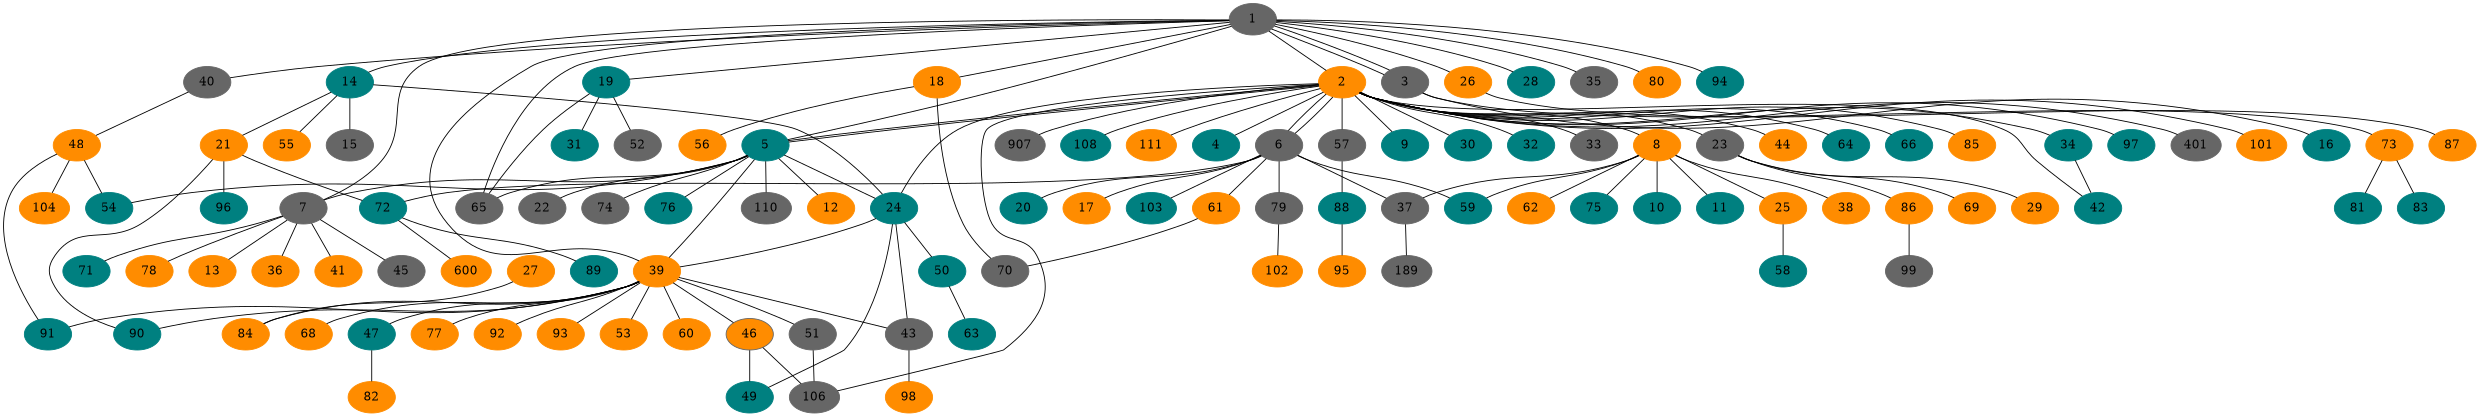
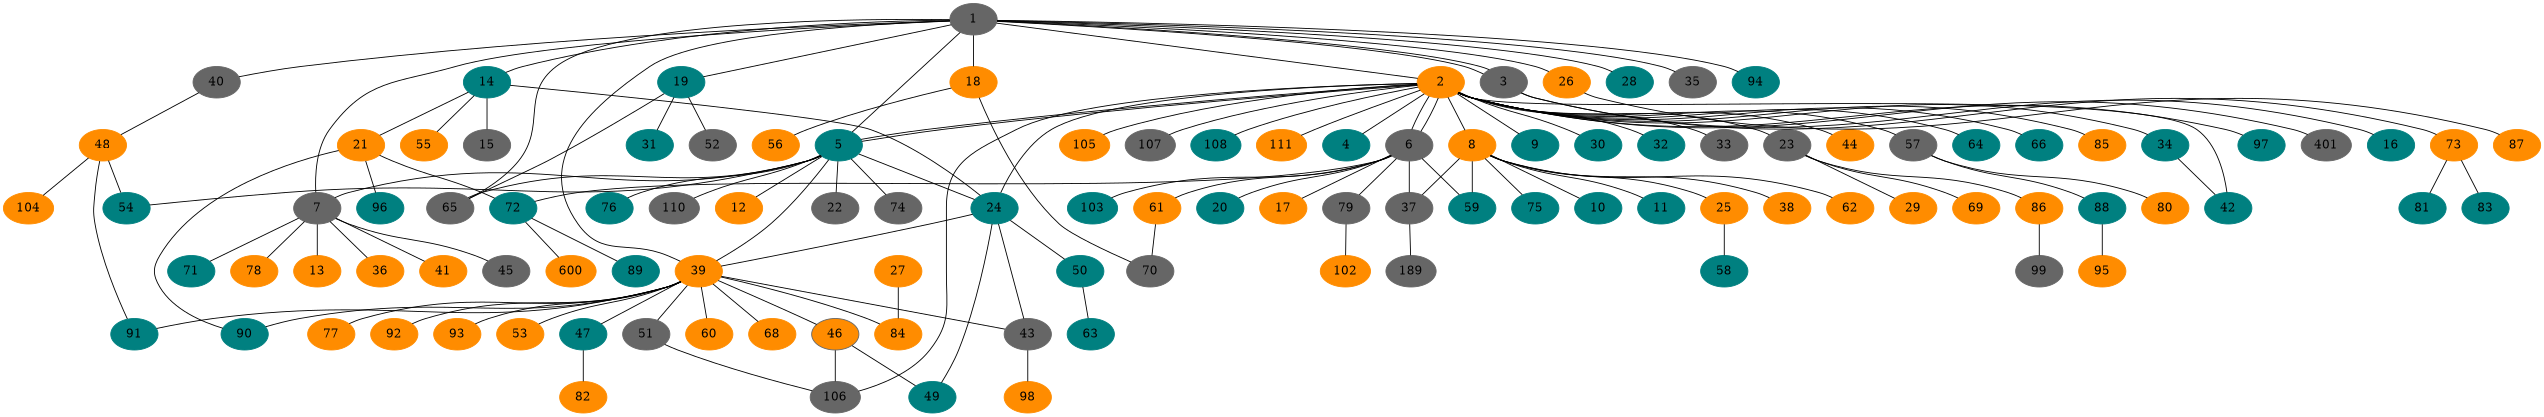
(1460, 34) -> (2039, 177)
(1020, 145) -> (1150, 145)
(2262, 145) -> (1085, 145)
